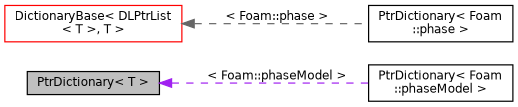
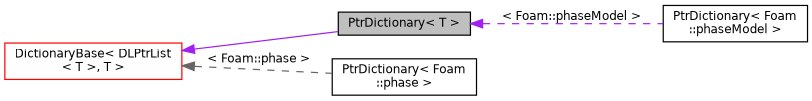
none -> (266, 40)
